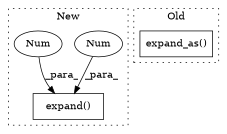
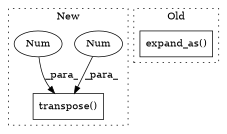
(68, 106) -> (68, 106)
